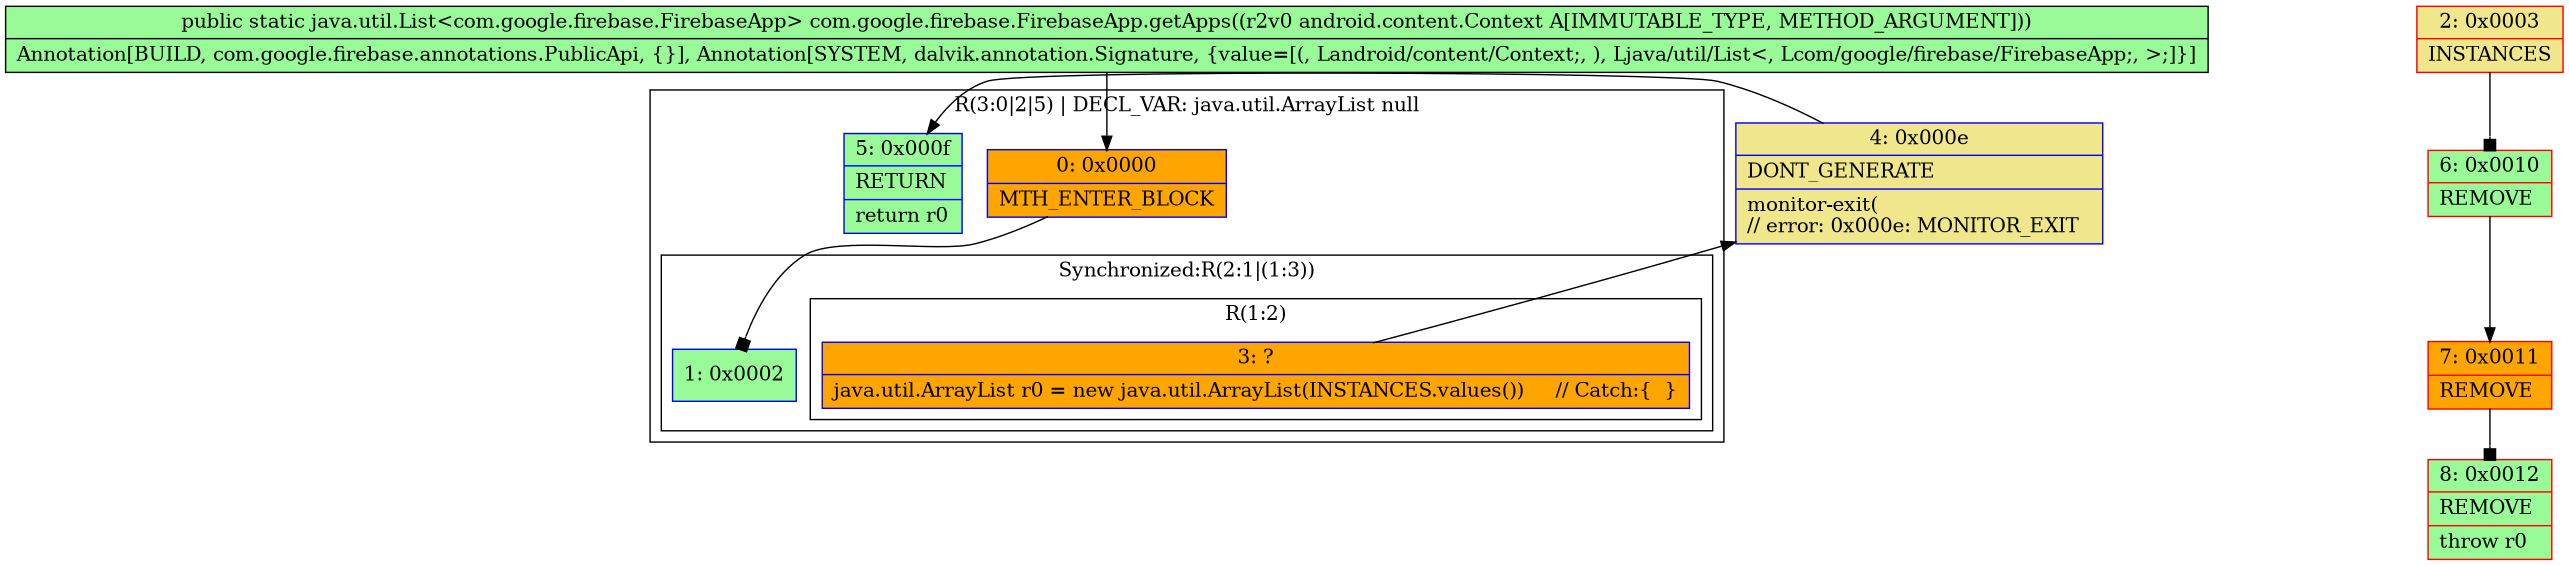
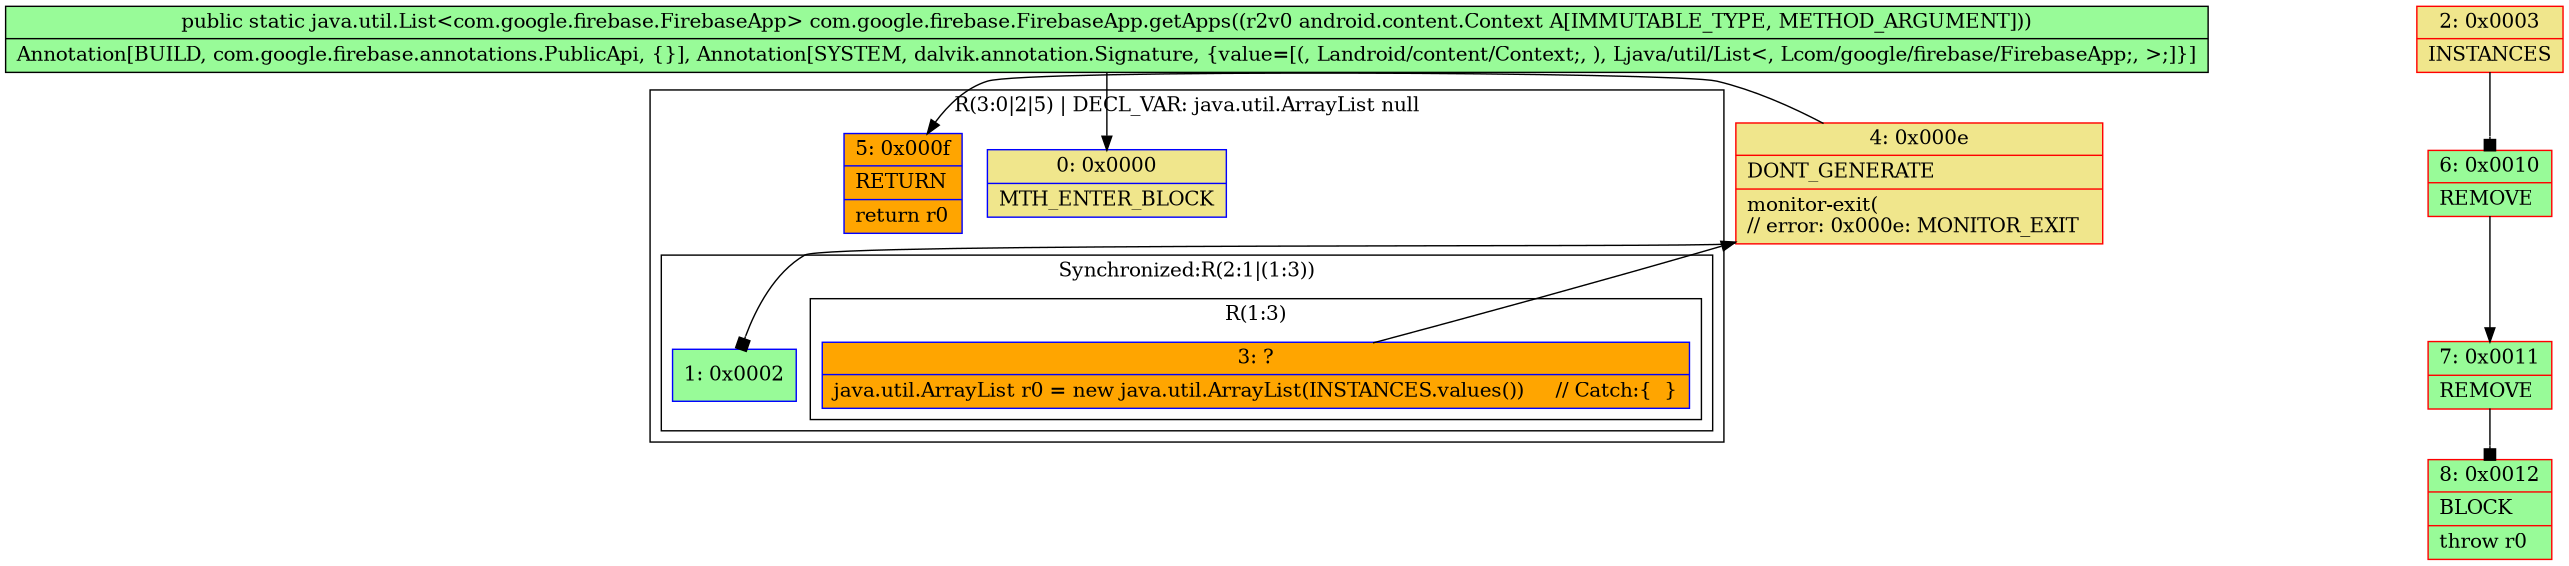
(903, 183) -> (903, 183)
(1107, 183) -> (1107, 183)
(1919, 183) -> (1919, 183)
(877, 245) -> (1219, 246)
(1256, 315) -> (1256, 315)
(2490, 375) -> (2490, 375)
(2486, 508) -> (2476, 508)
